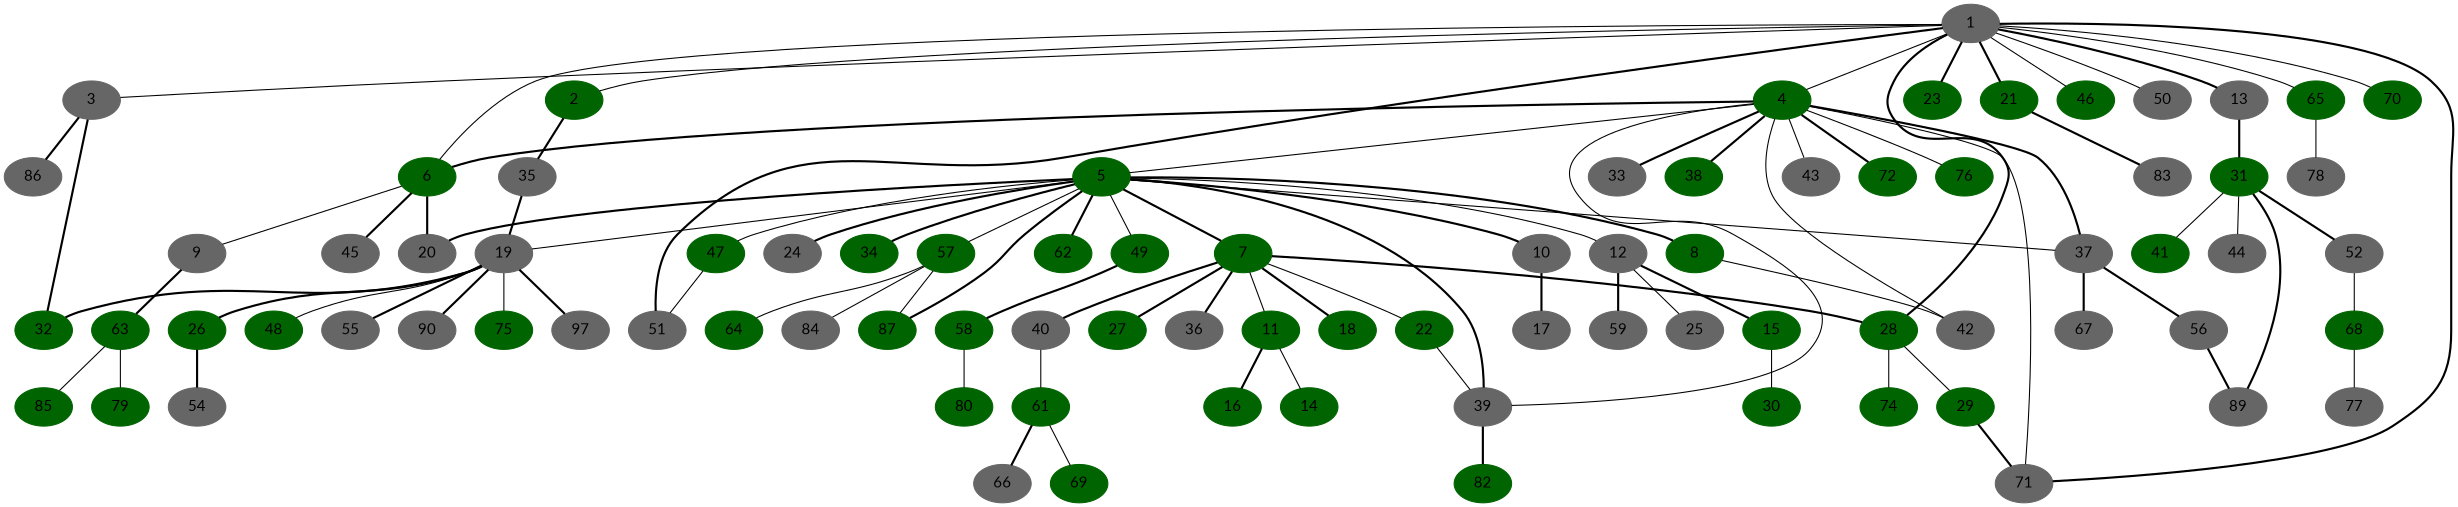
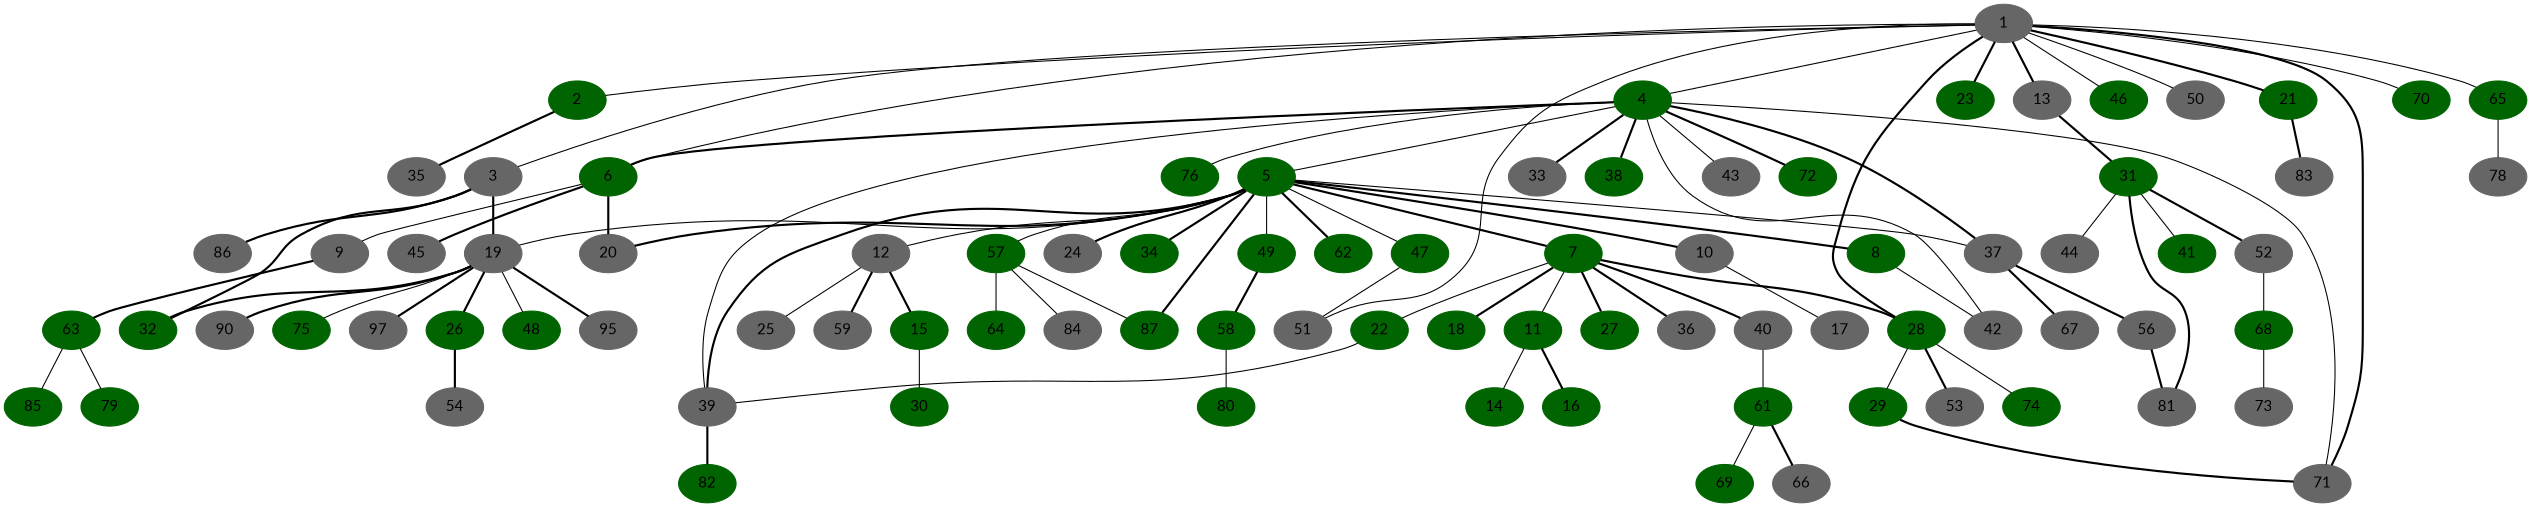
(1261, 125) -> (1593, 85)
(516, 215) -> (493, 215)
(1541, 292) -> (1779, 296)
(350, 330) -> (608, 330)
none -> (1955, 407)
(2238, 407) -> (2167, 407)
(2354, 407) -> (2264, 407)
